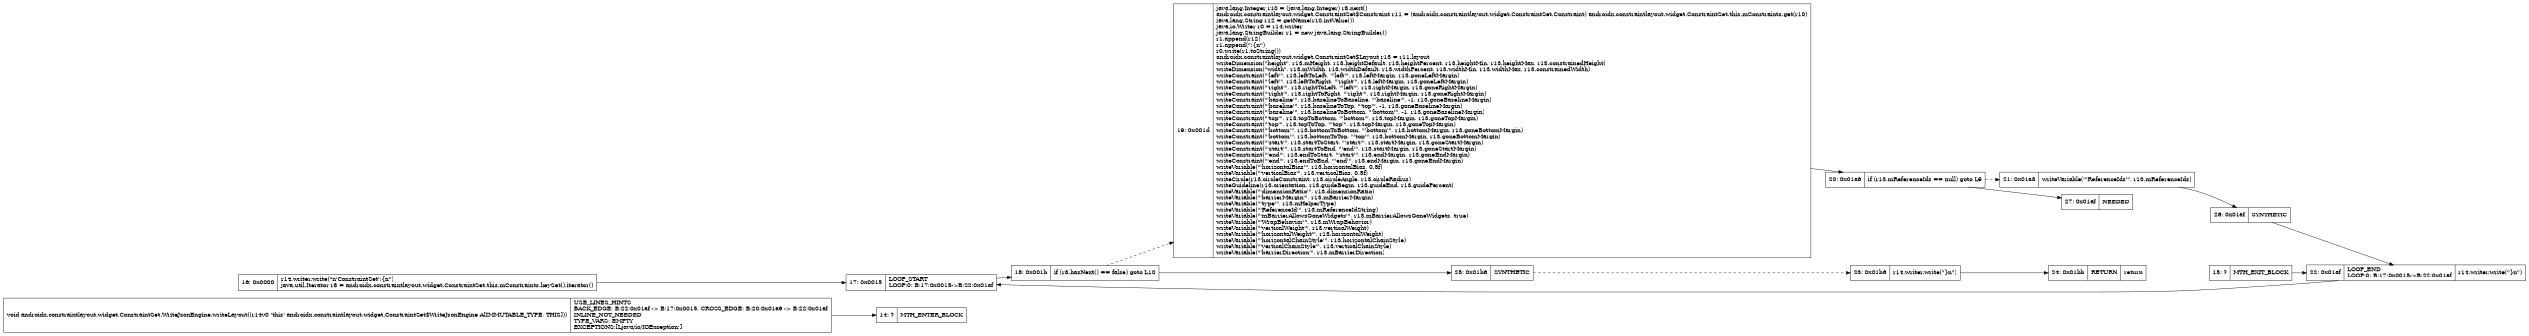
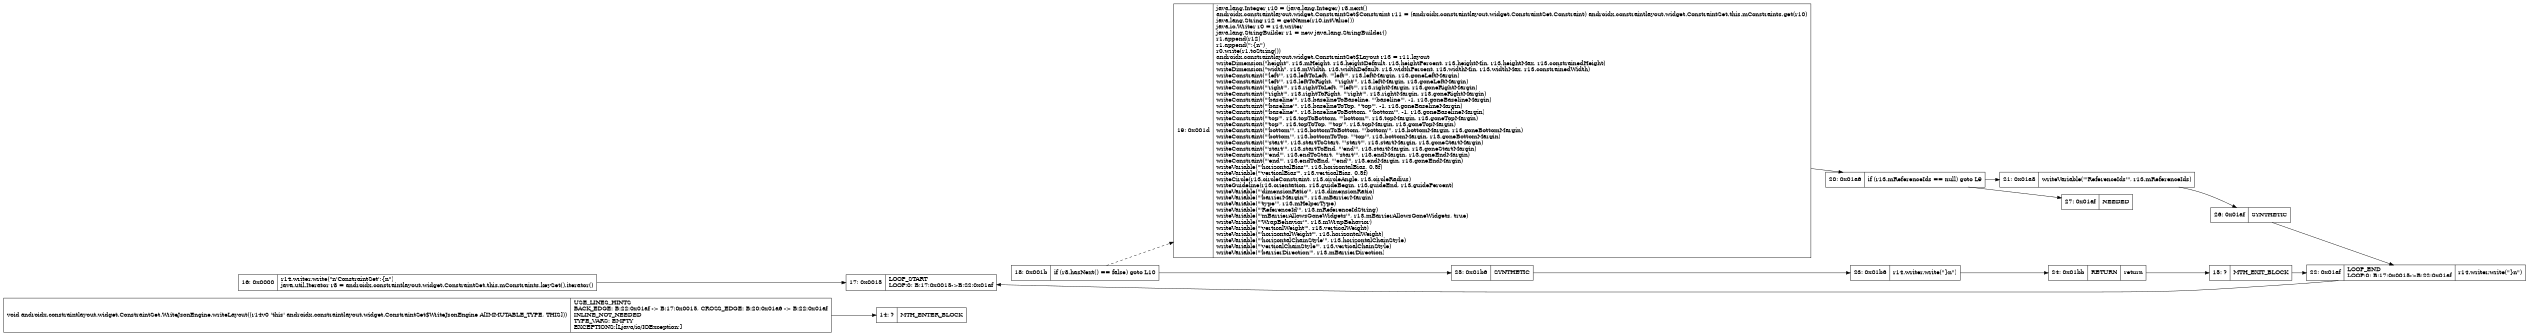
(1990, 180) -> (1990, 180)
(1690, 273) -> (1690, 273)
none -> (2176, 273)
(1002, 278) -> none
